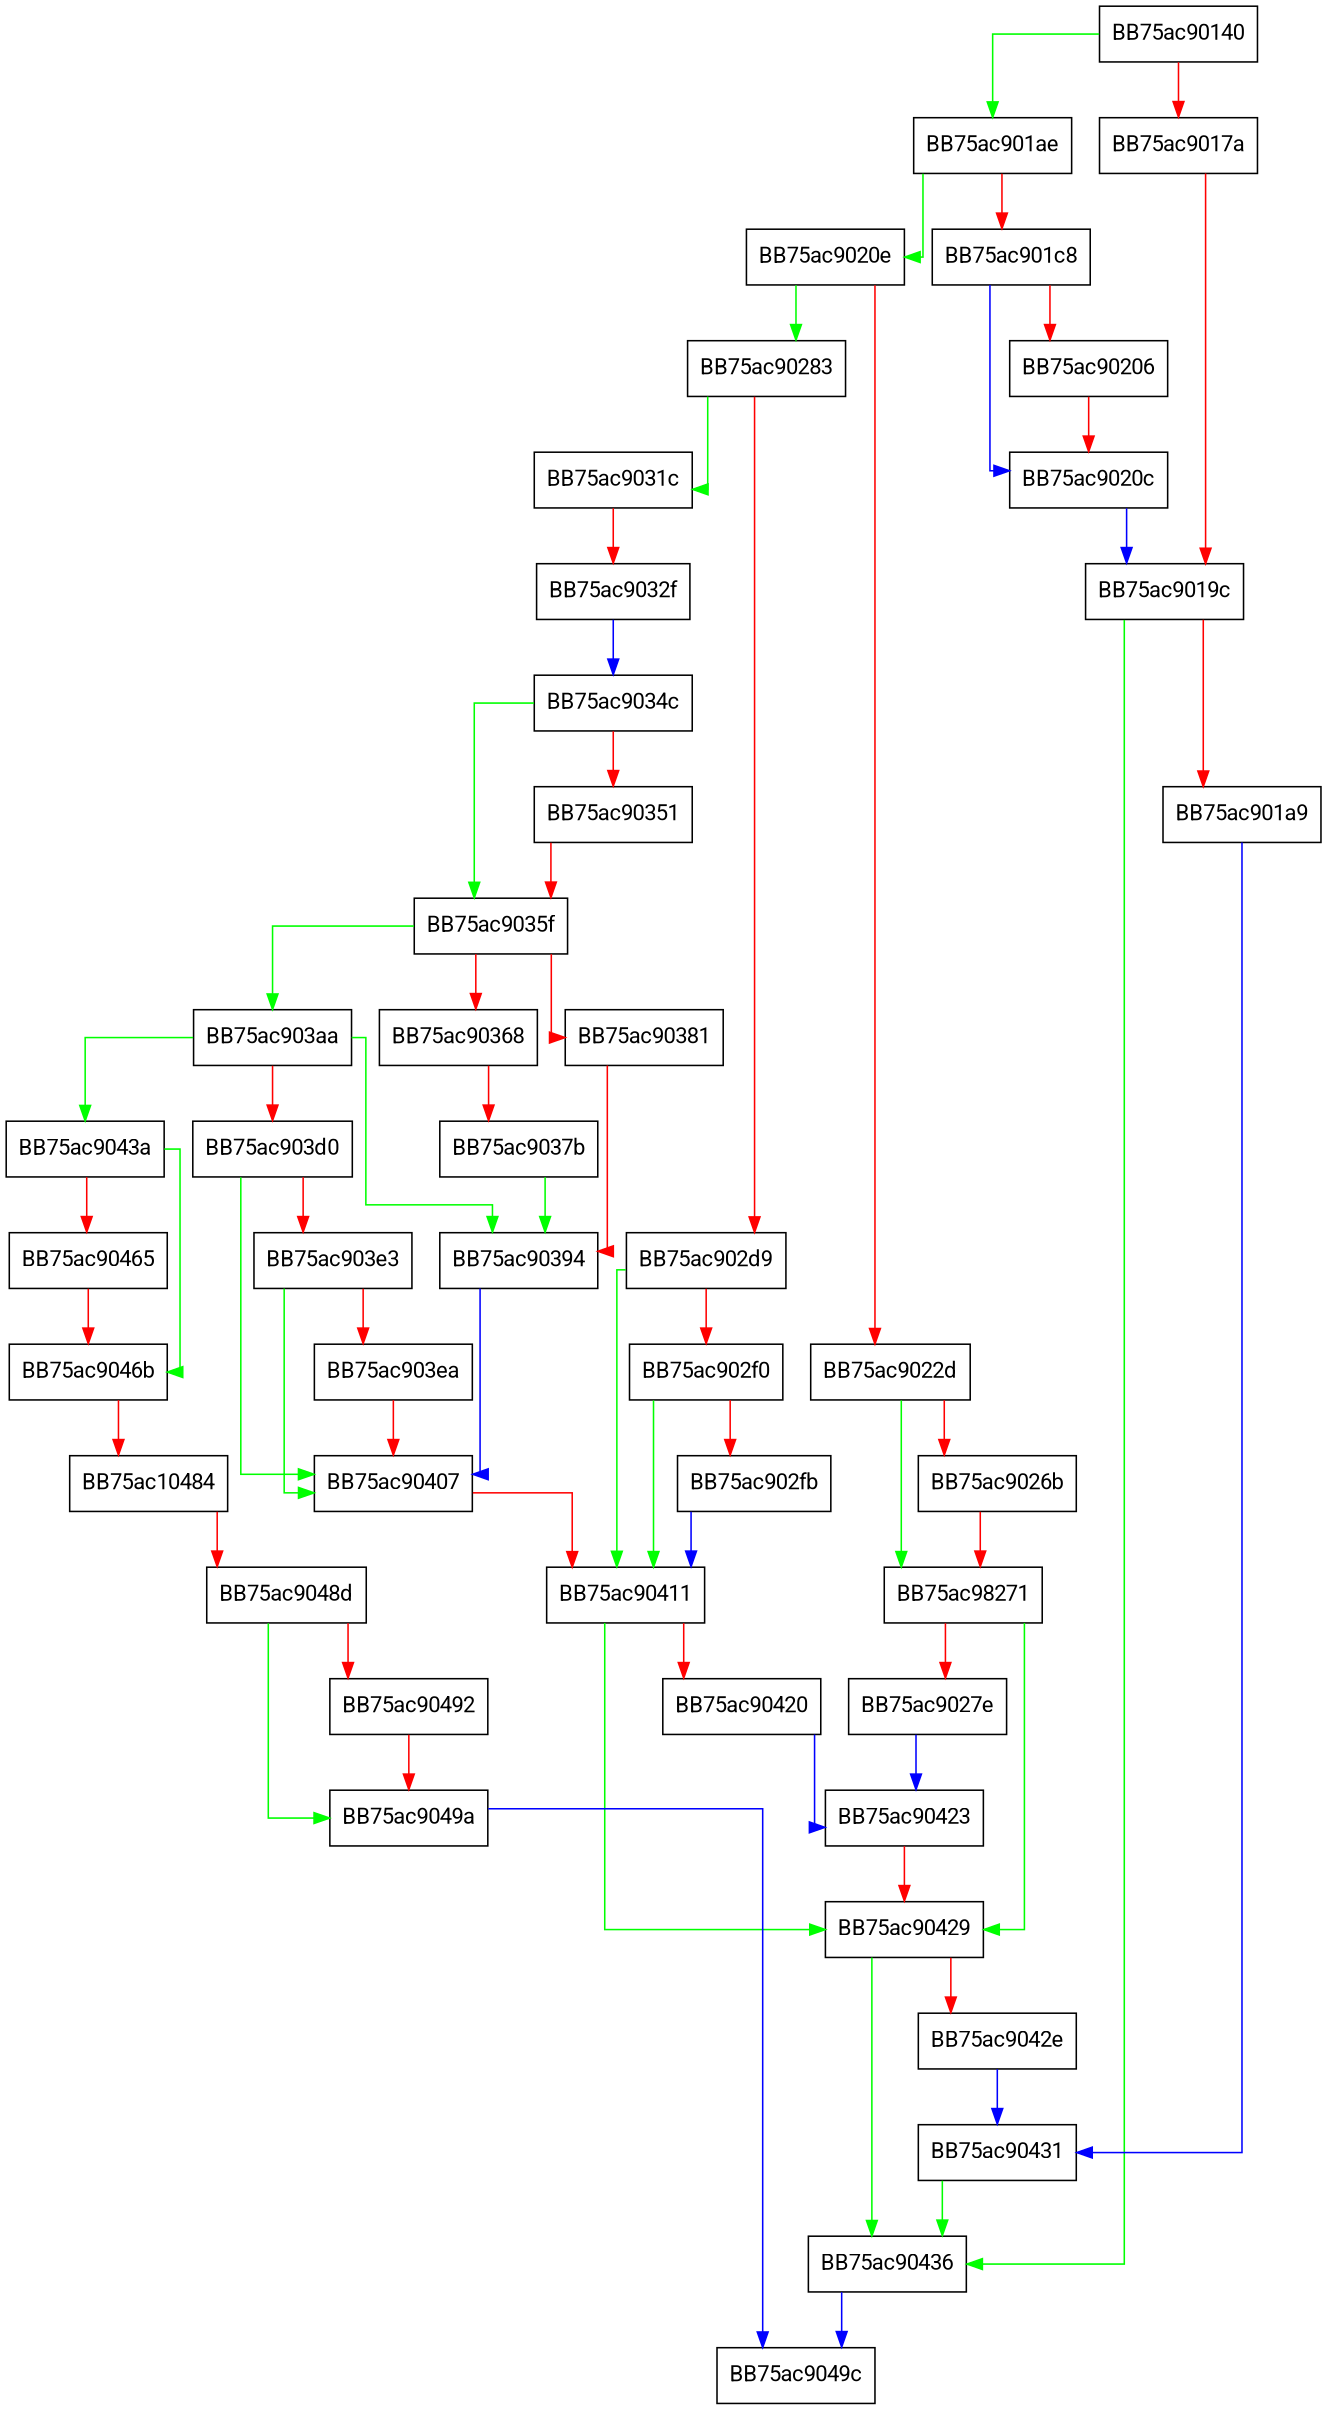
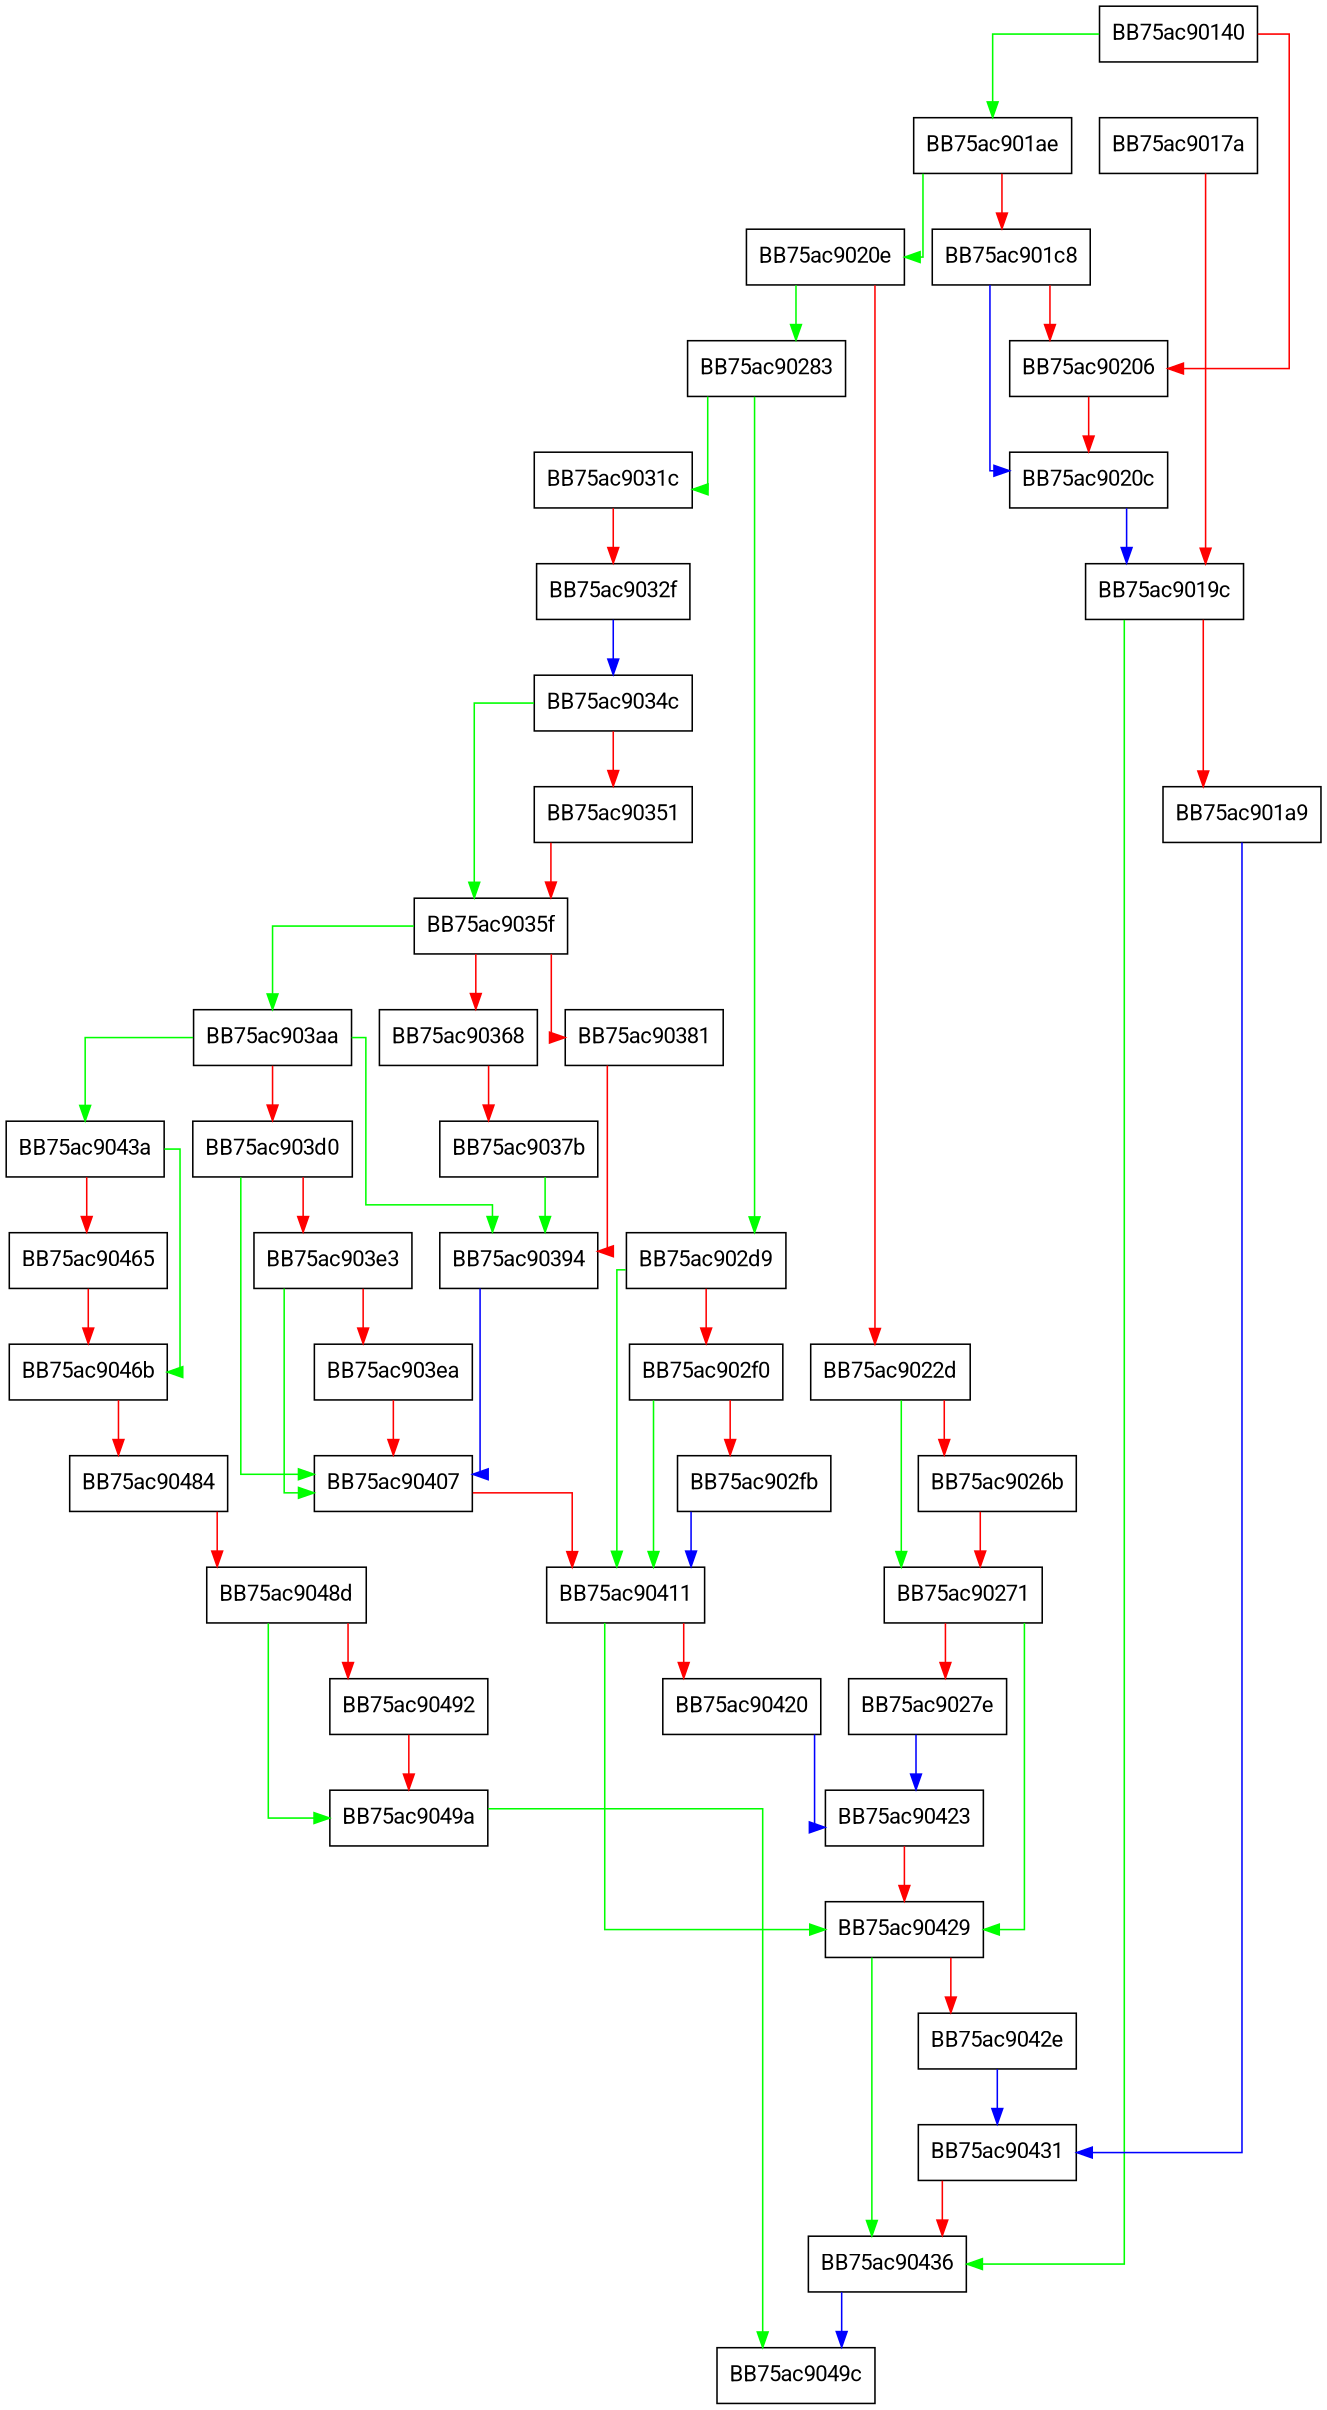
(1178, 82) -> (1289, 239)
(755, 807) -> (755, 807)
(149, 1484) -> (149, 1484)
(963, 1595) -> (963, 1595)
(763, 1913) -> (763, 1913)
(942, 2200) -> (942, 2200)
